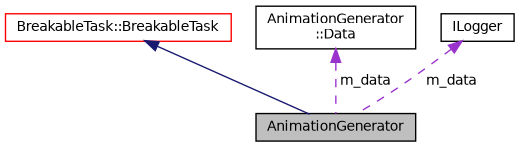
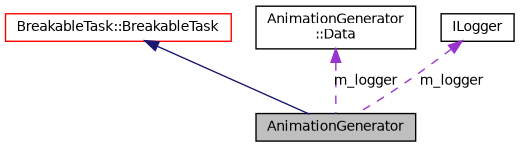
(363, 81) -> (363, 81)
(449, 81) -> (449, 81)
